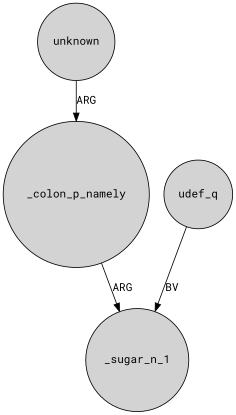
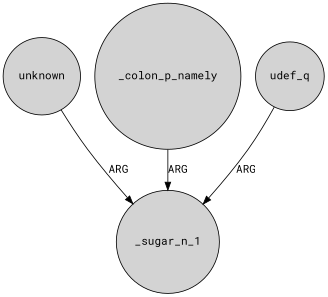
(76, 97) -> (92, 155)
(172, 288) -> (246, 170)
